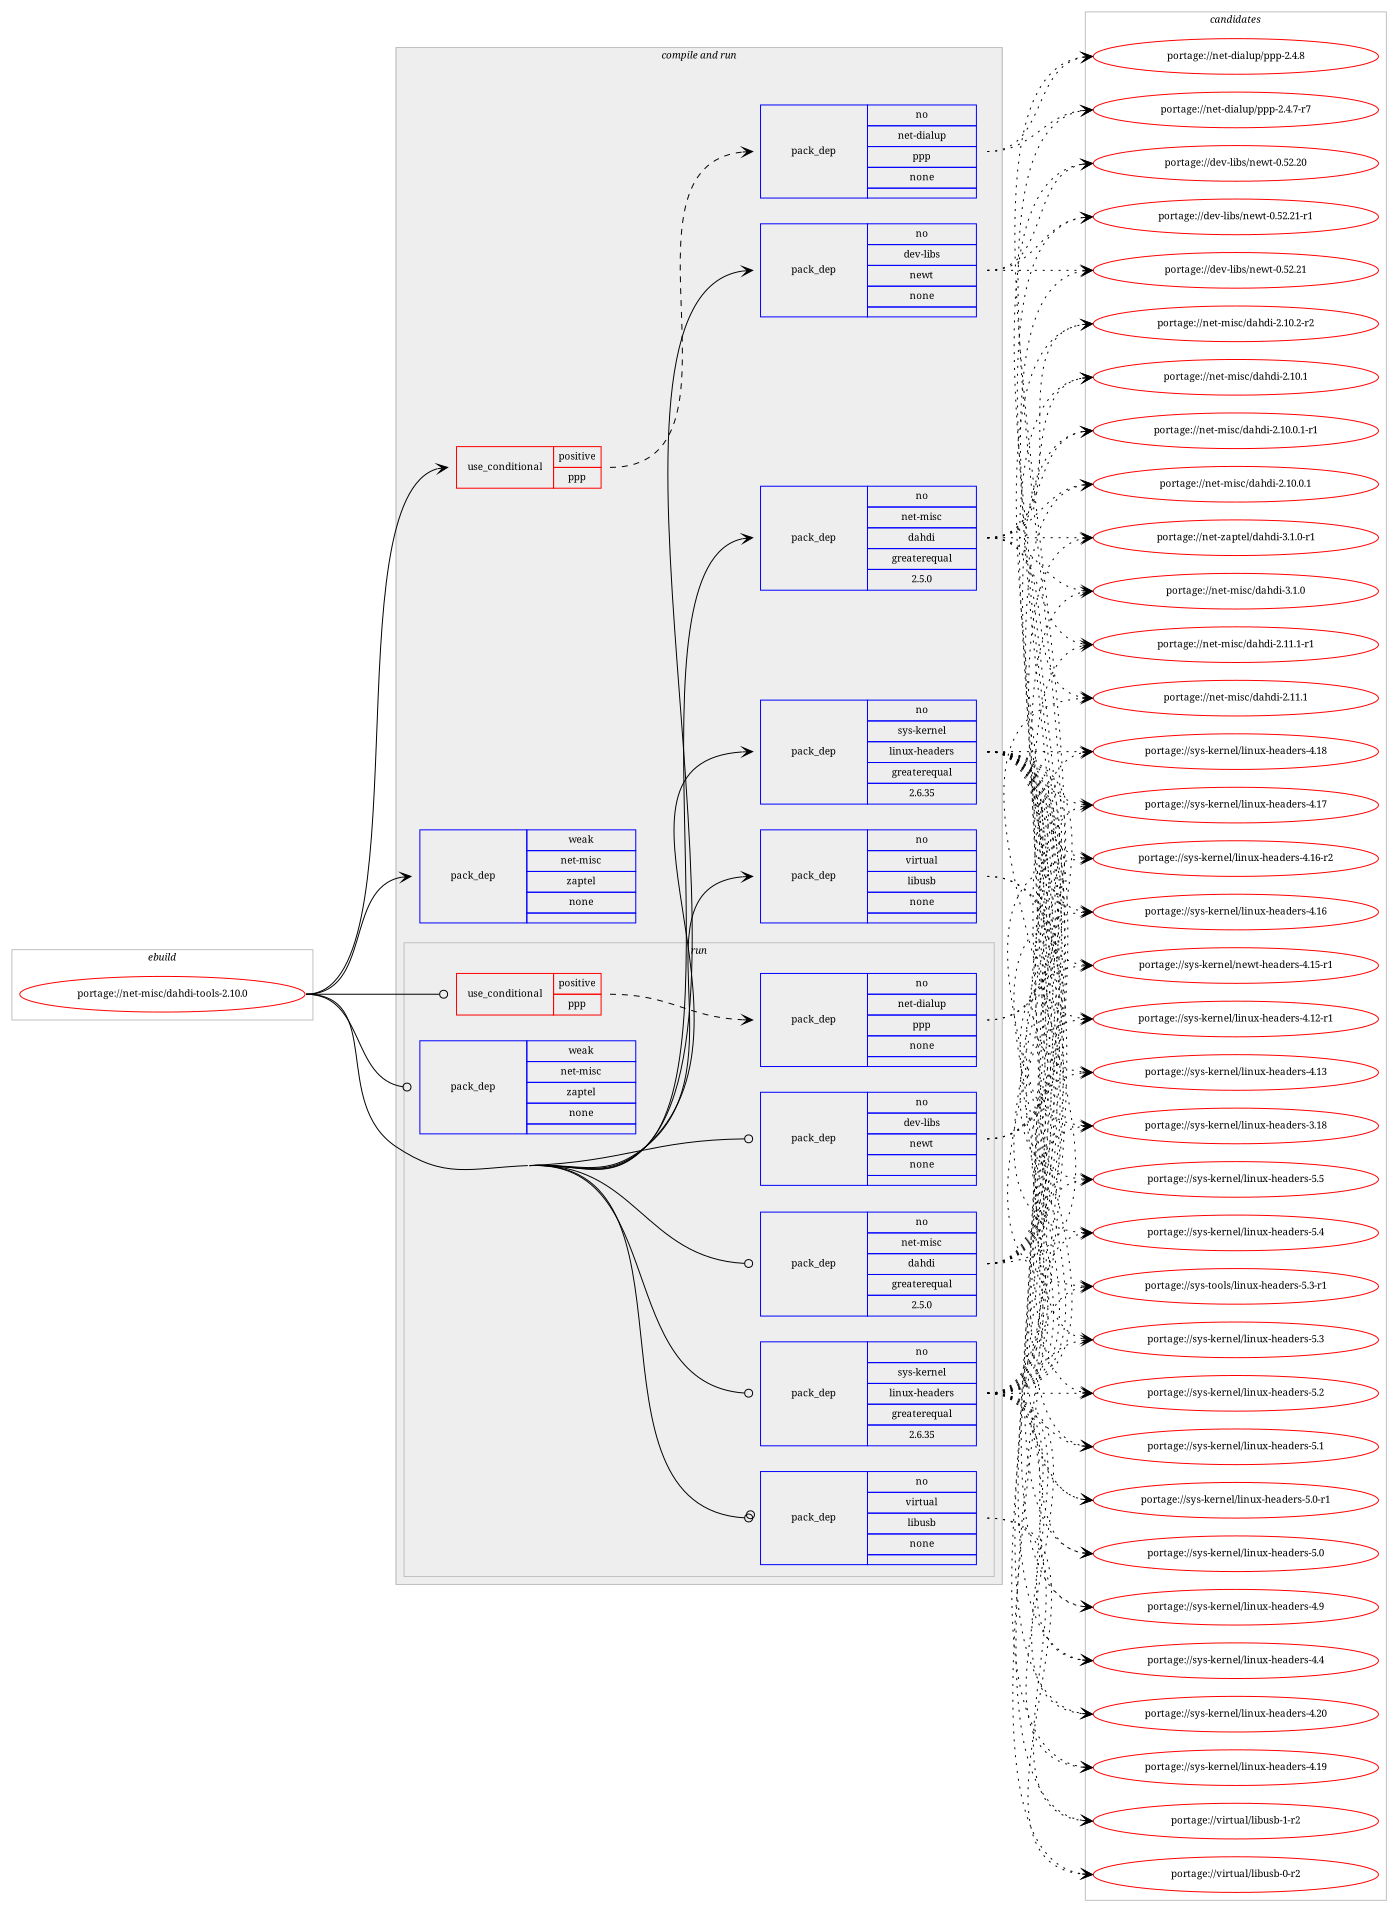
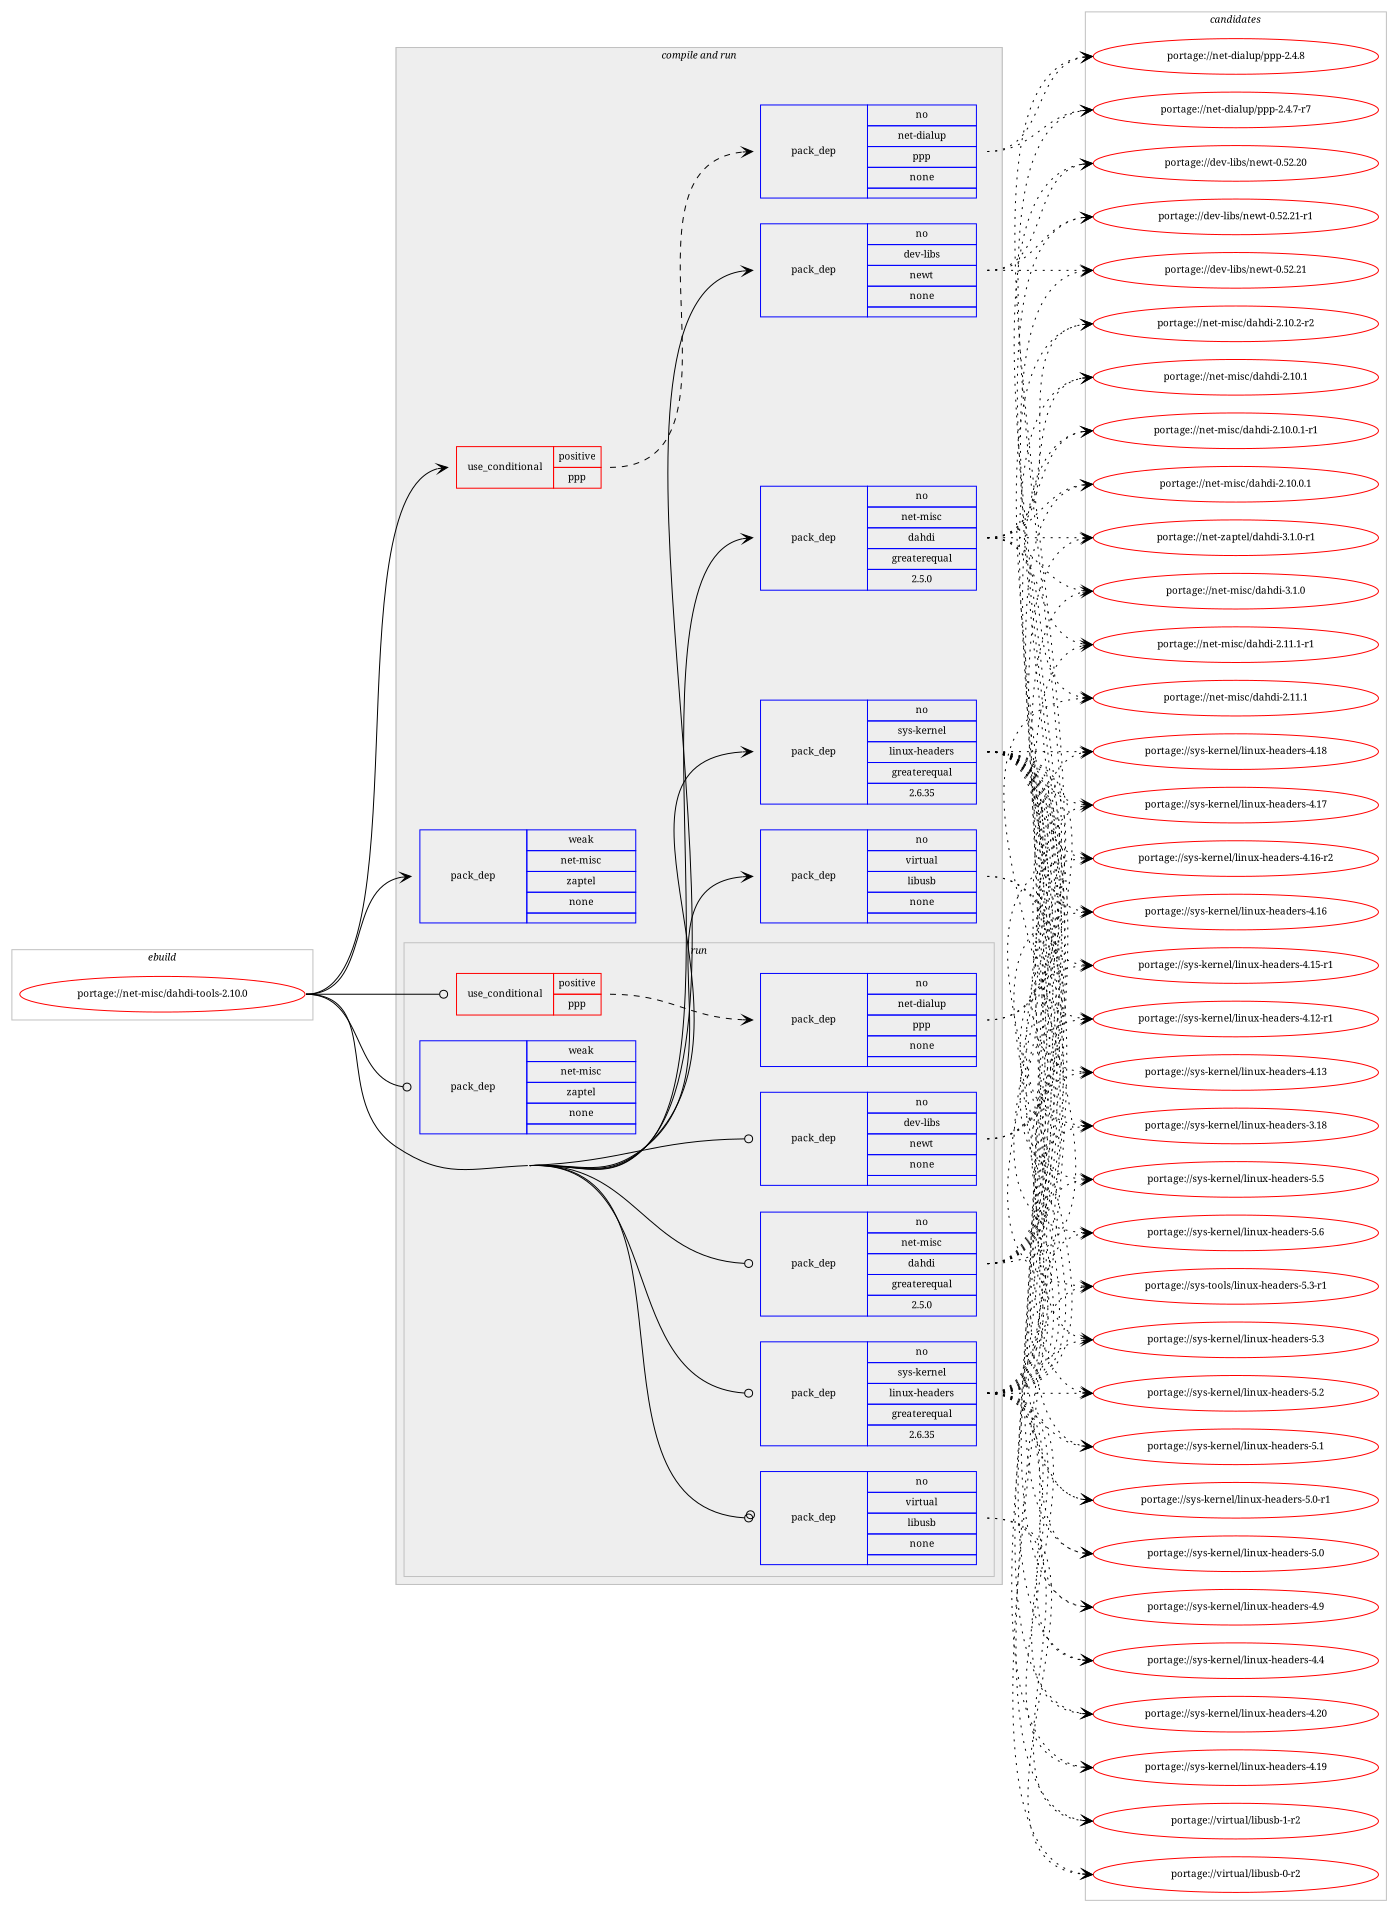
(1236, 966) -> (1236, 966)
(1236, 1233) -> (1236, 1233)
